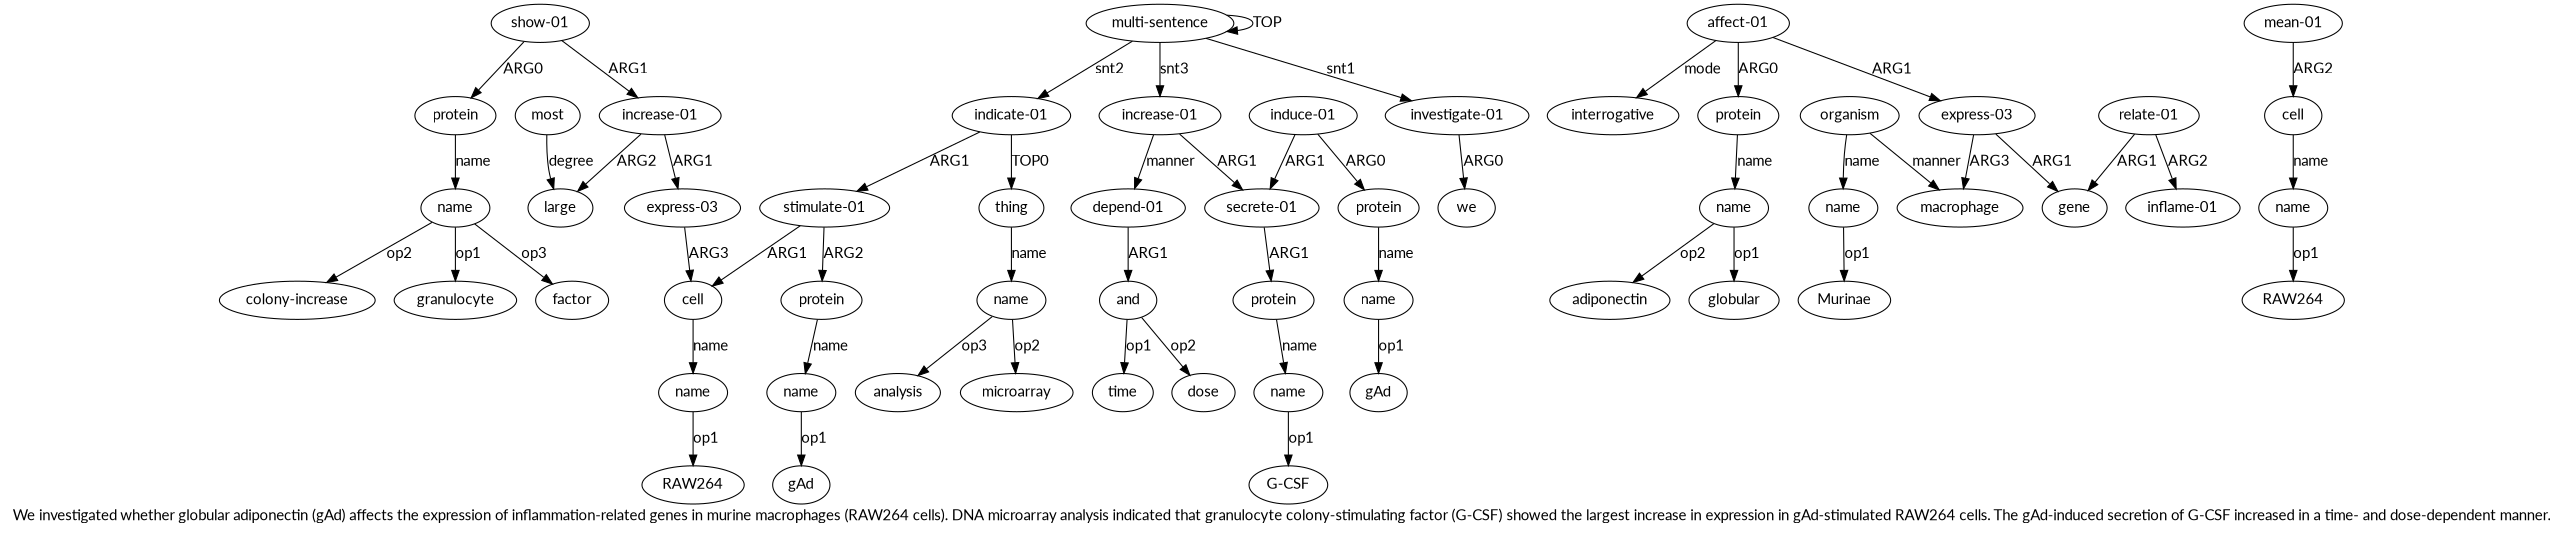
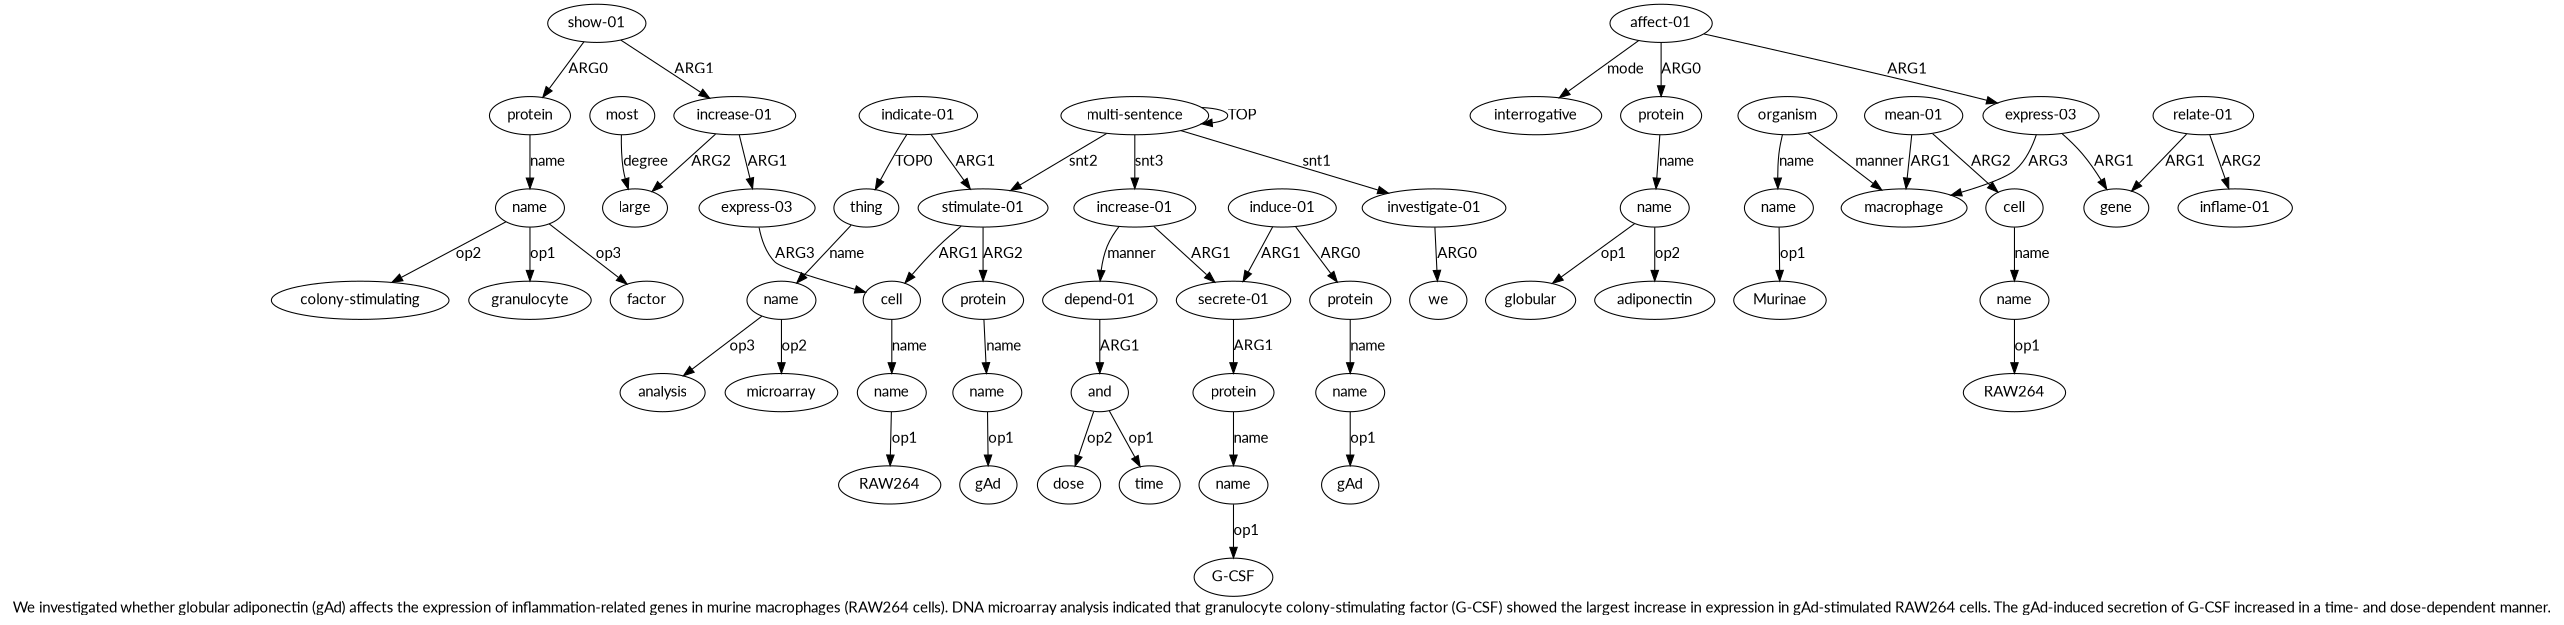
(1090, 67) -> (1063, 159)
none -> (1909, 156)
(297, 300) -> (360, 300)
